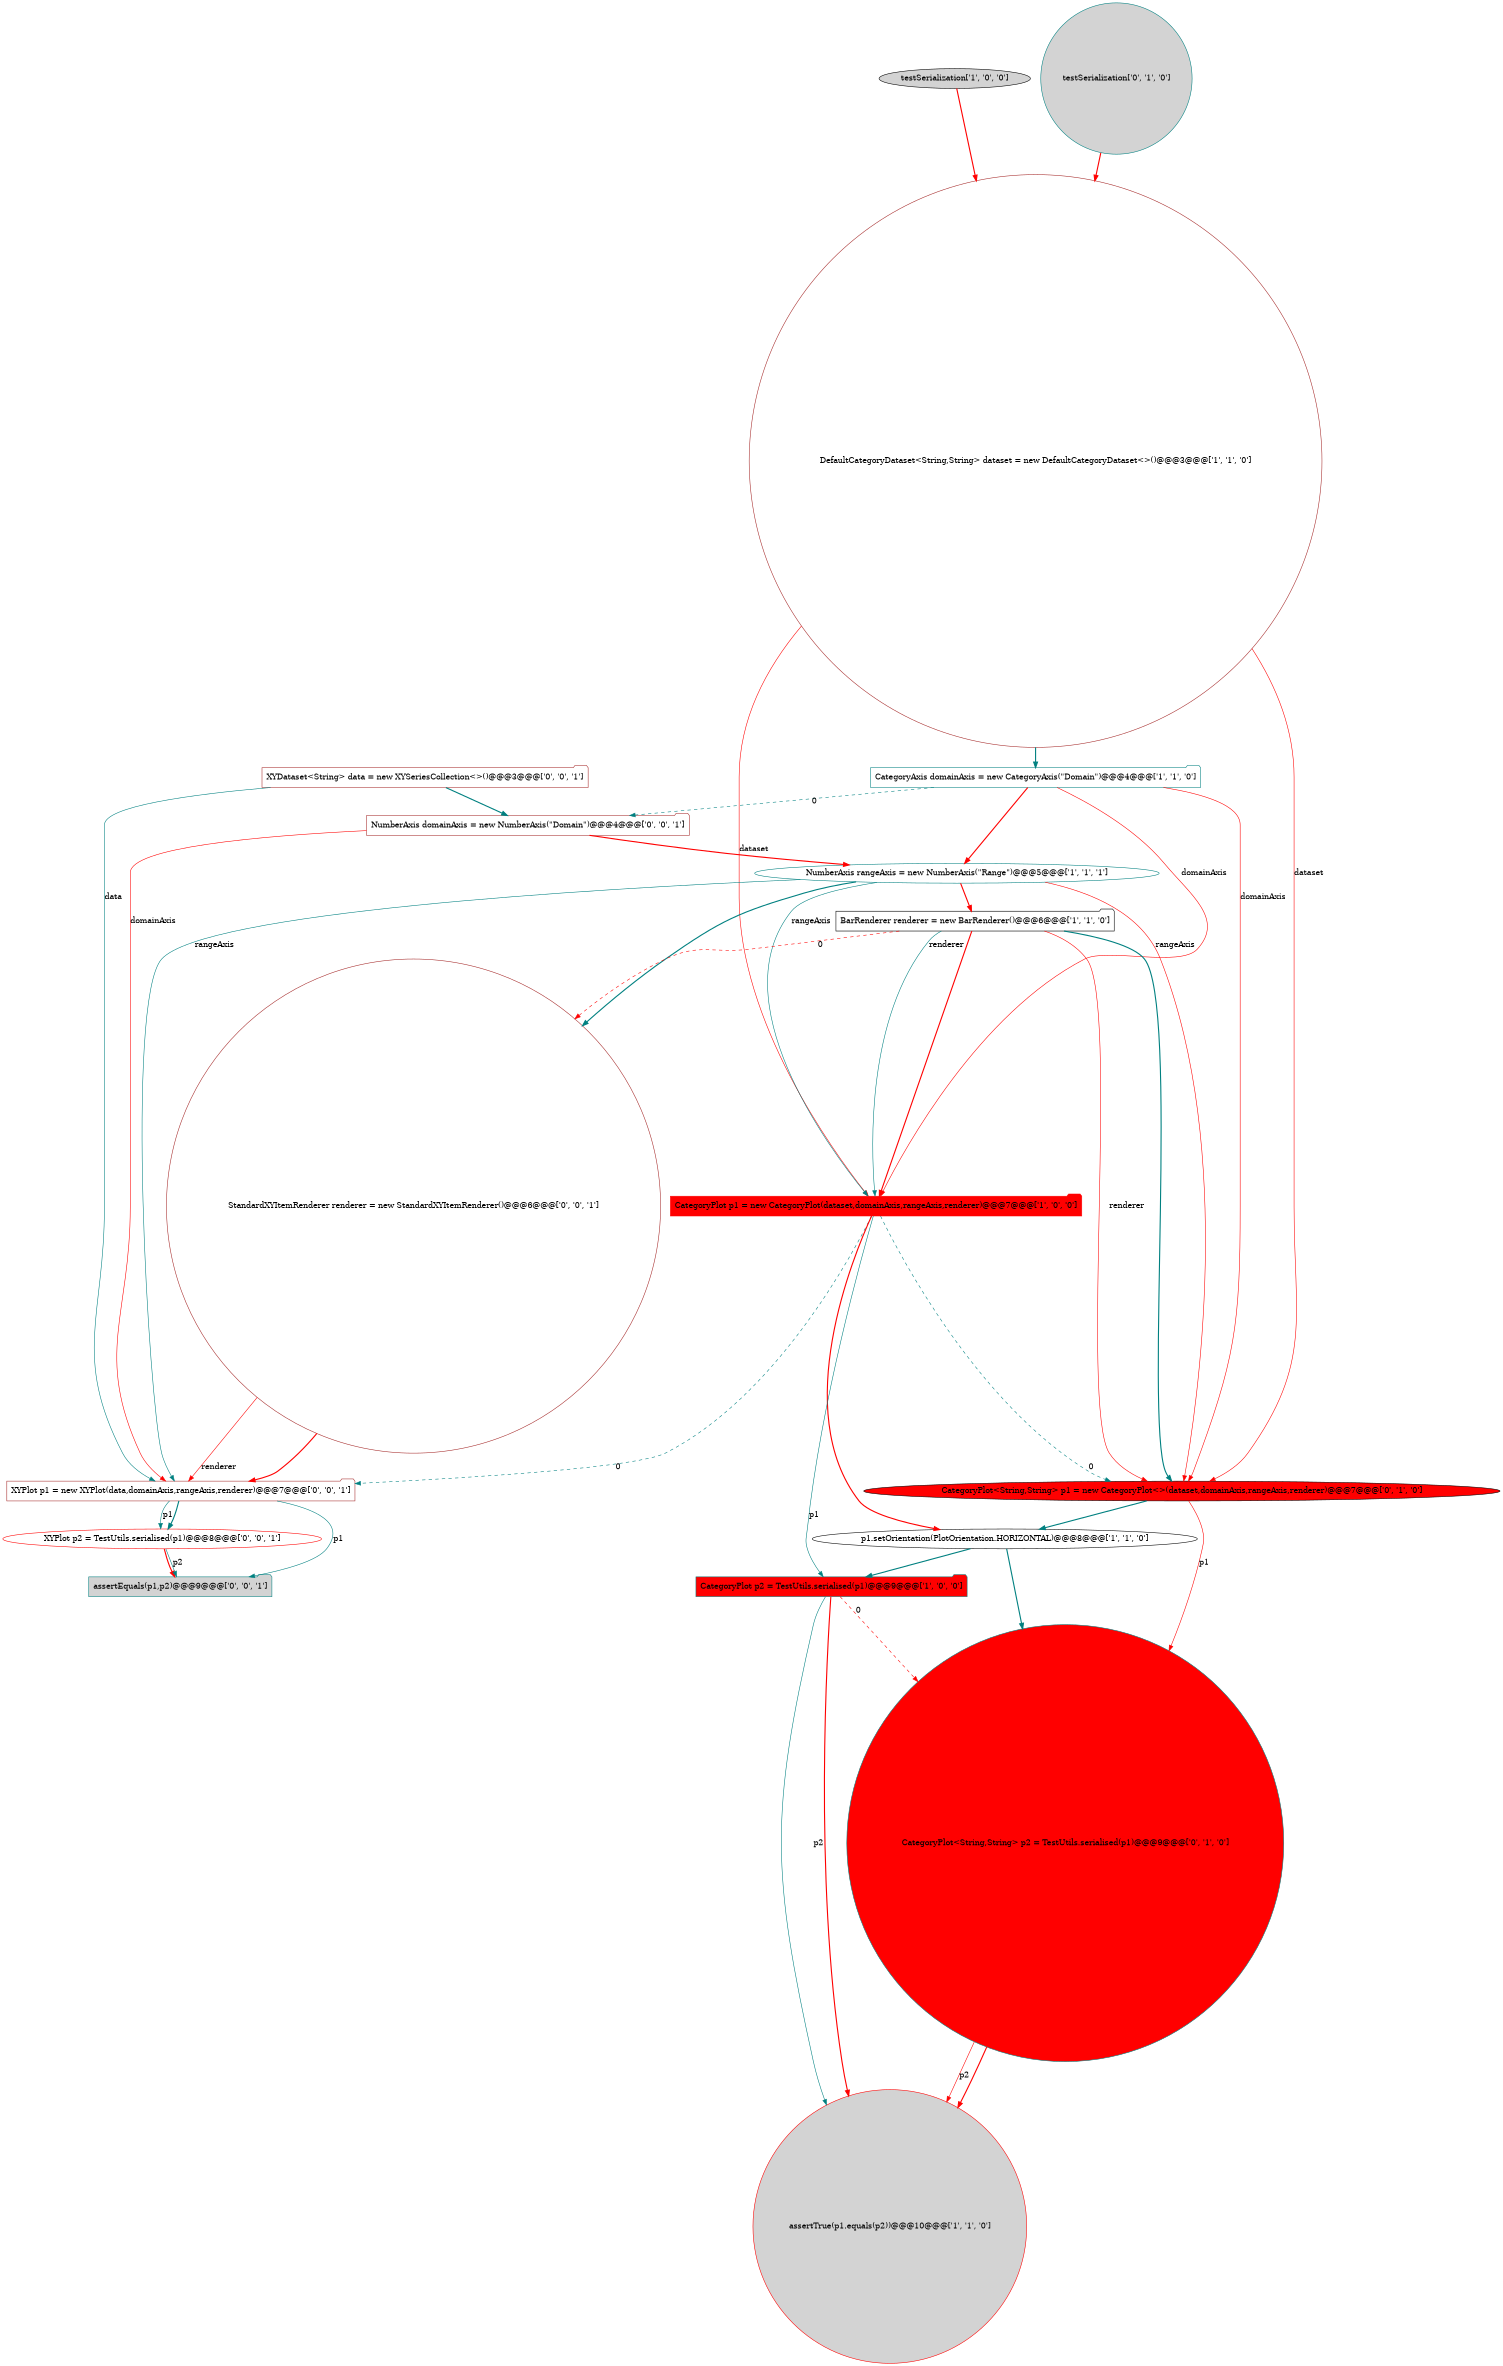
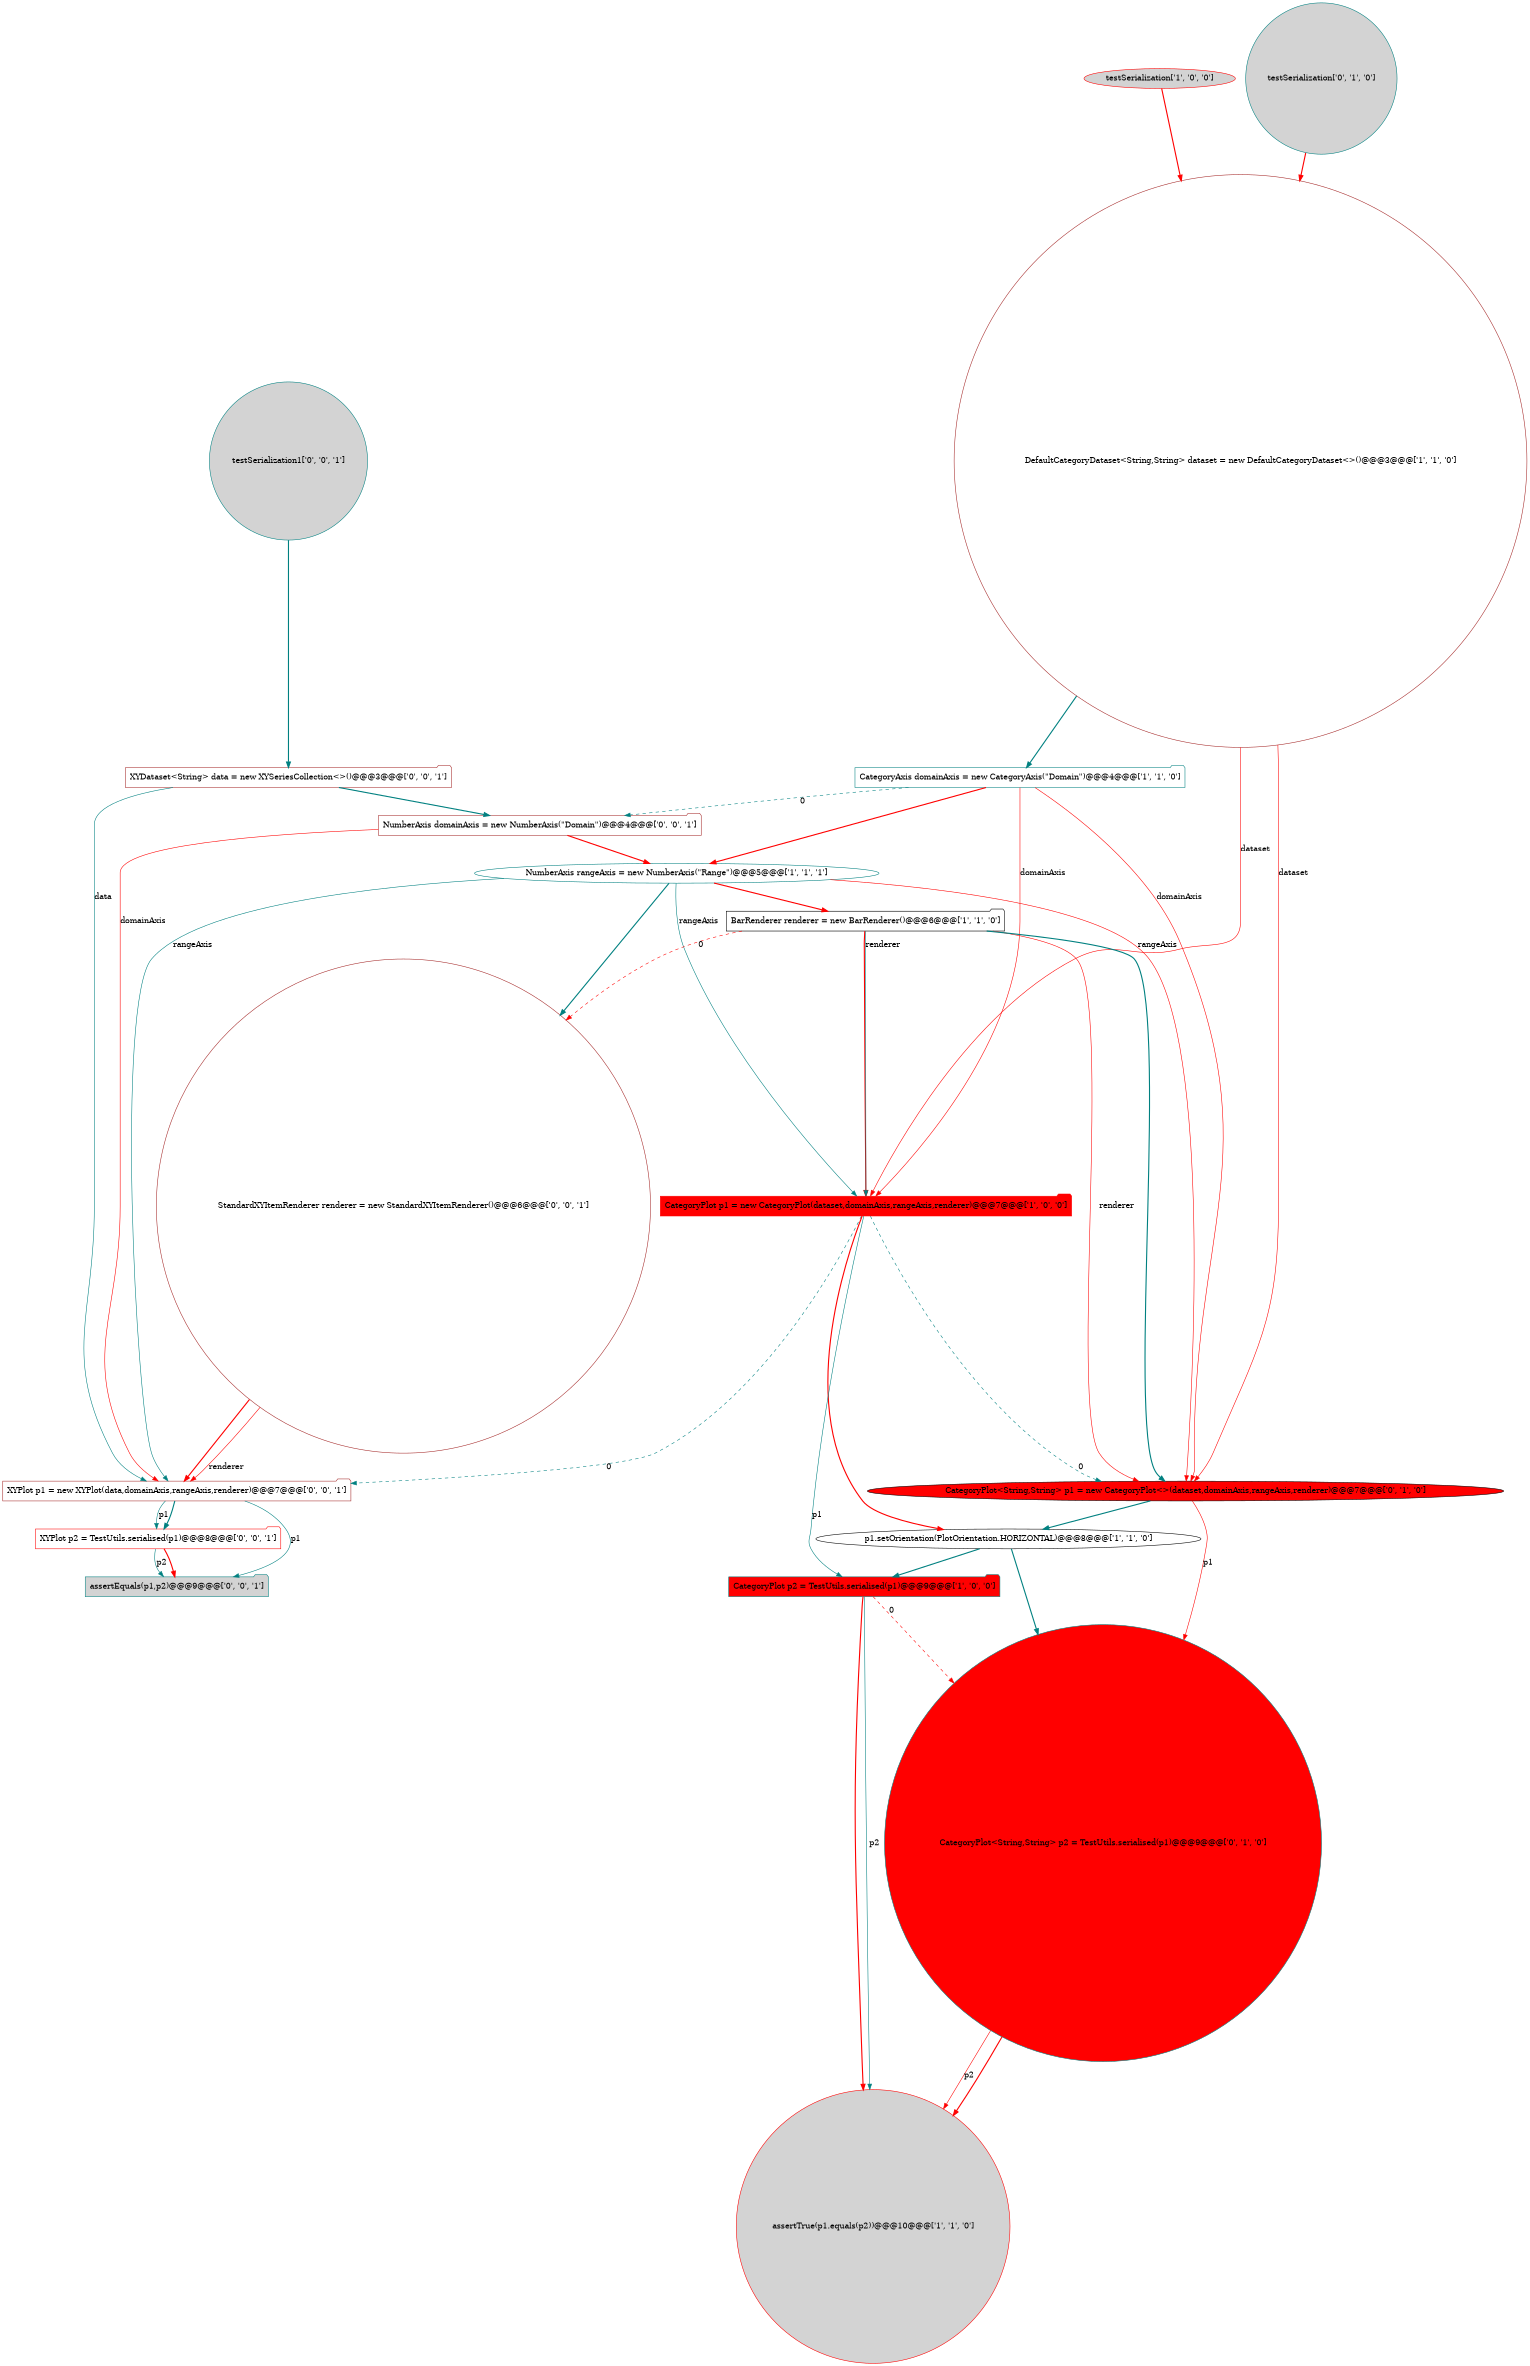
(955, 79) -> (1160, 79)
none -> (288, 461)
(162, 1539) -> (158, 1539)
